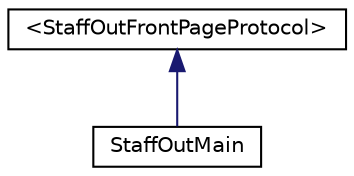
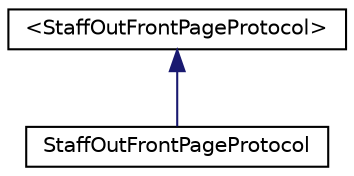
(177, 147) -> (177, 147)
